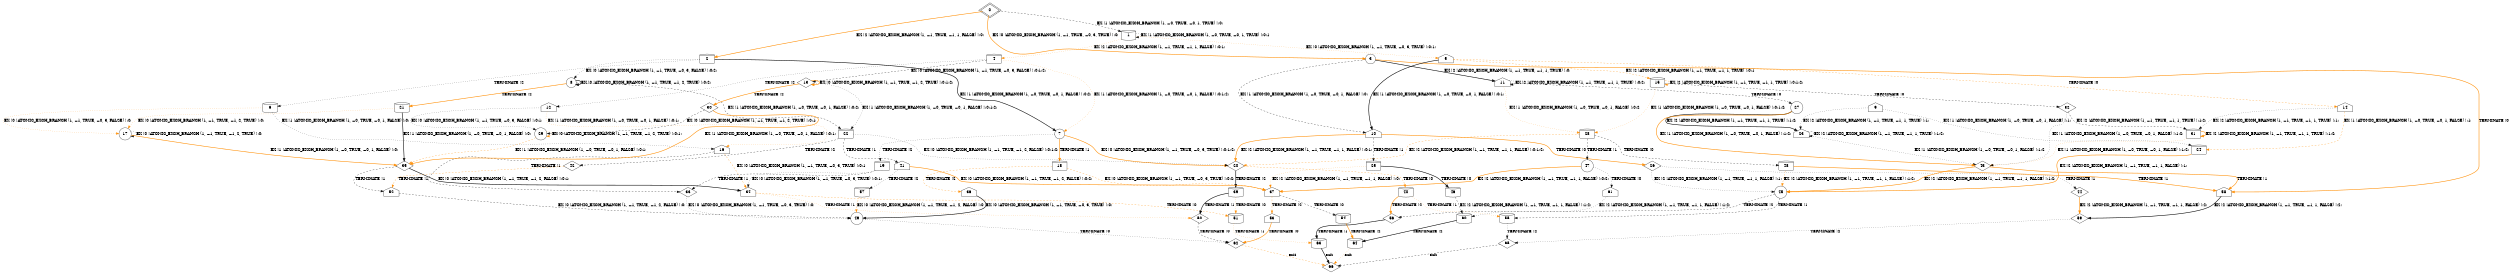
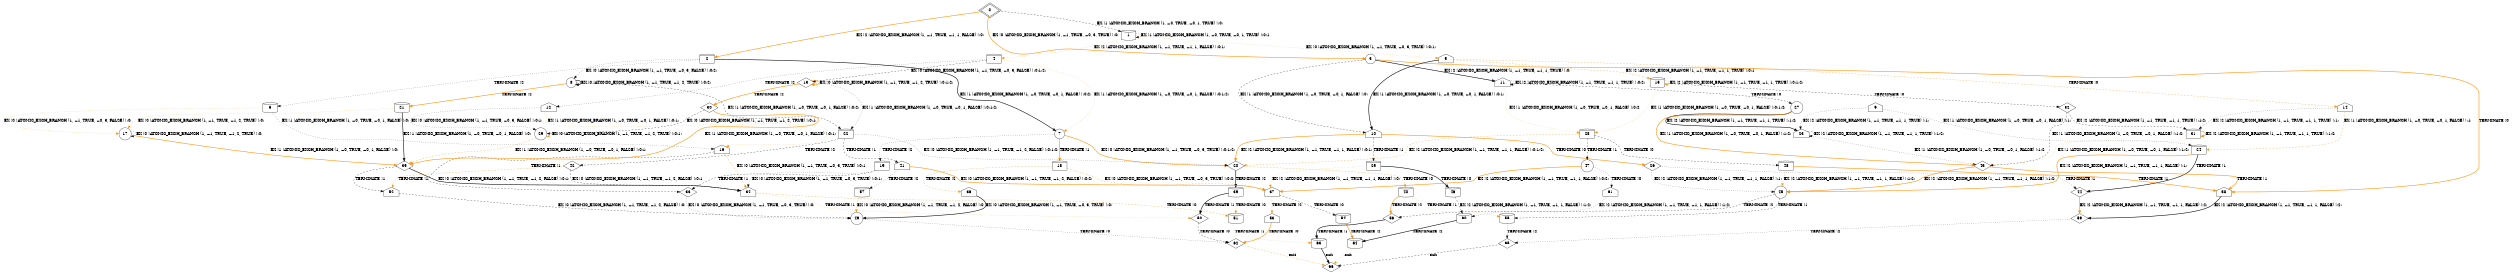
(2045, 155) -> (2045, 155)
none -> (2150, 184)
none -> (649, 185)
